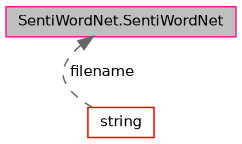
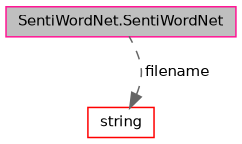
(65, 80) -> (141, 65)
